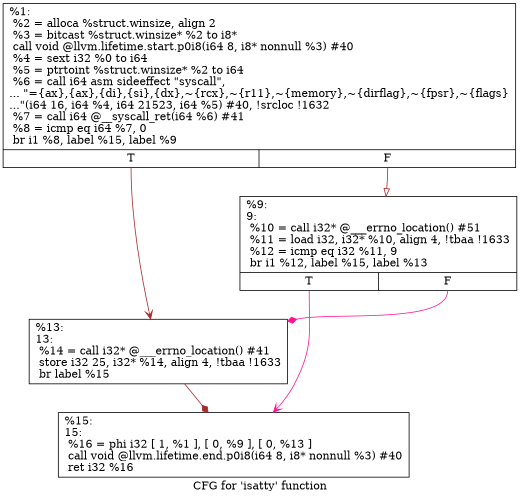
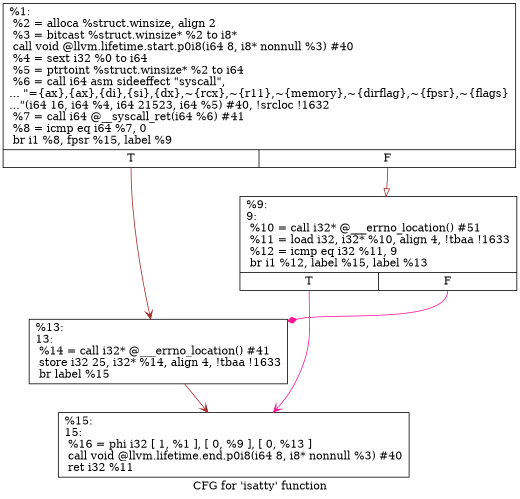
(93, 140) -> (91, 140)
(193, 395) -> (194, 395)
(99, 468) -> (99, 468)
